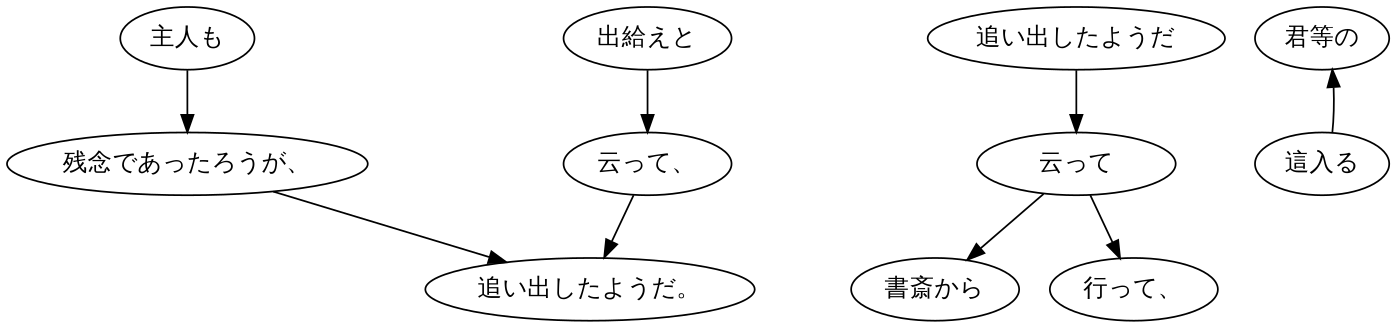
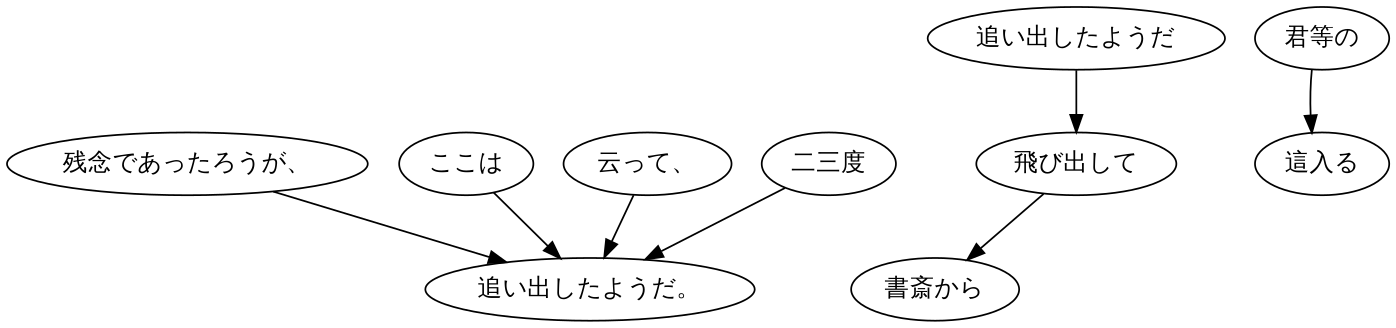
(187, 38) -> none
(648, 38) -> none
(1334, 110) -> (1310, 92)
none -> (466, 164)
none -> (829, 164)
(1076, 164) -> (1076, 164)
(1134, 289) -> none
